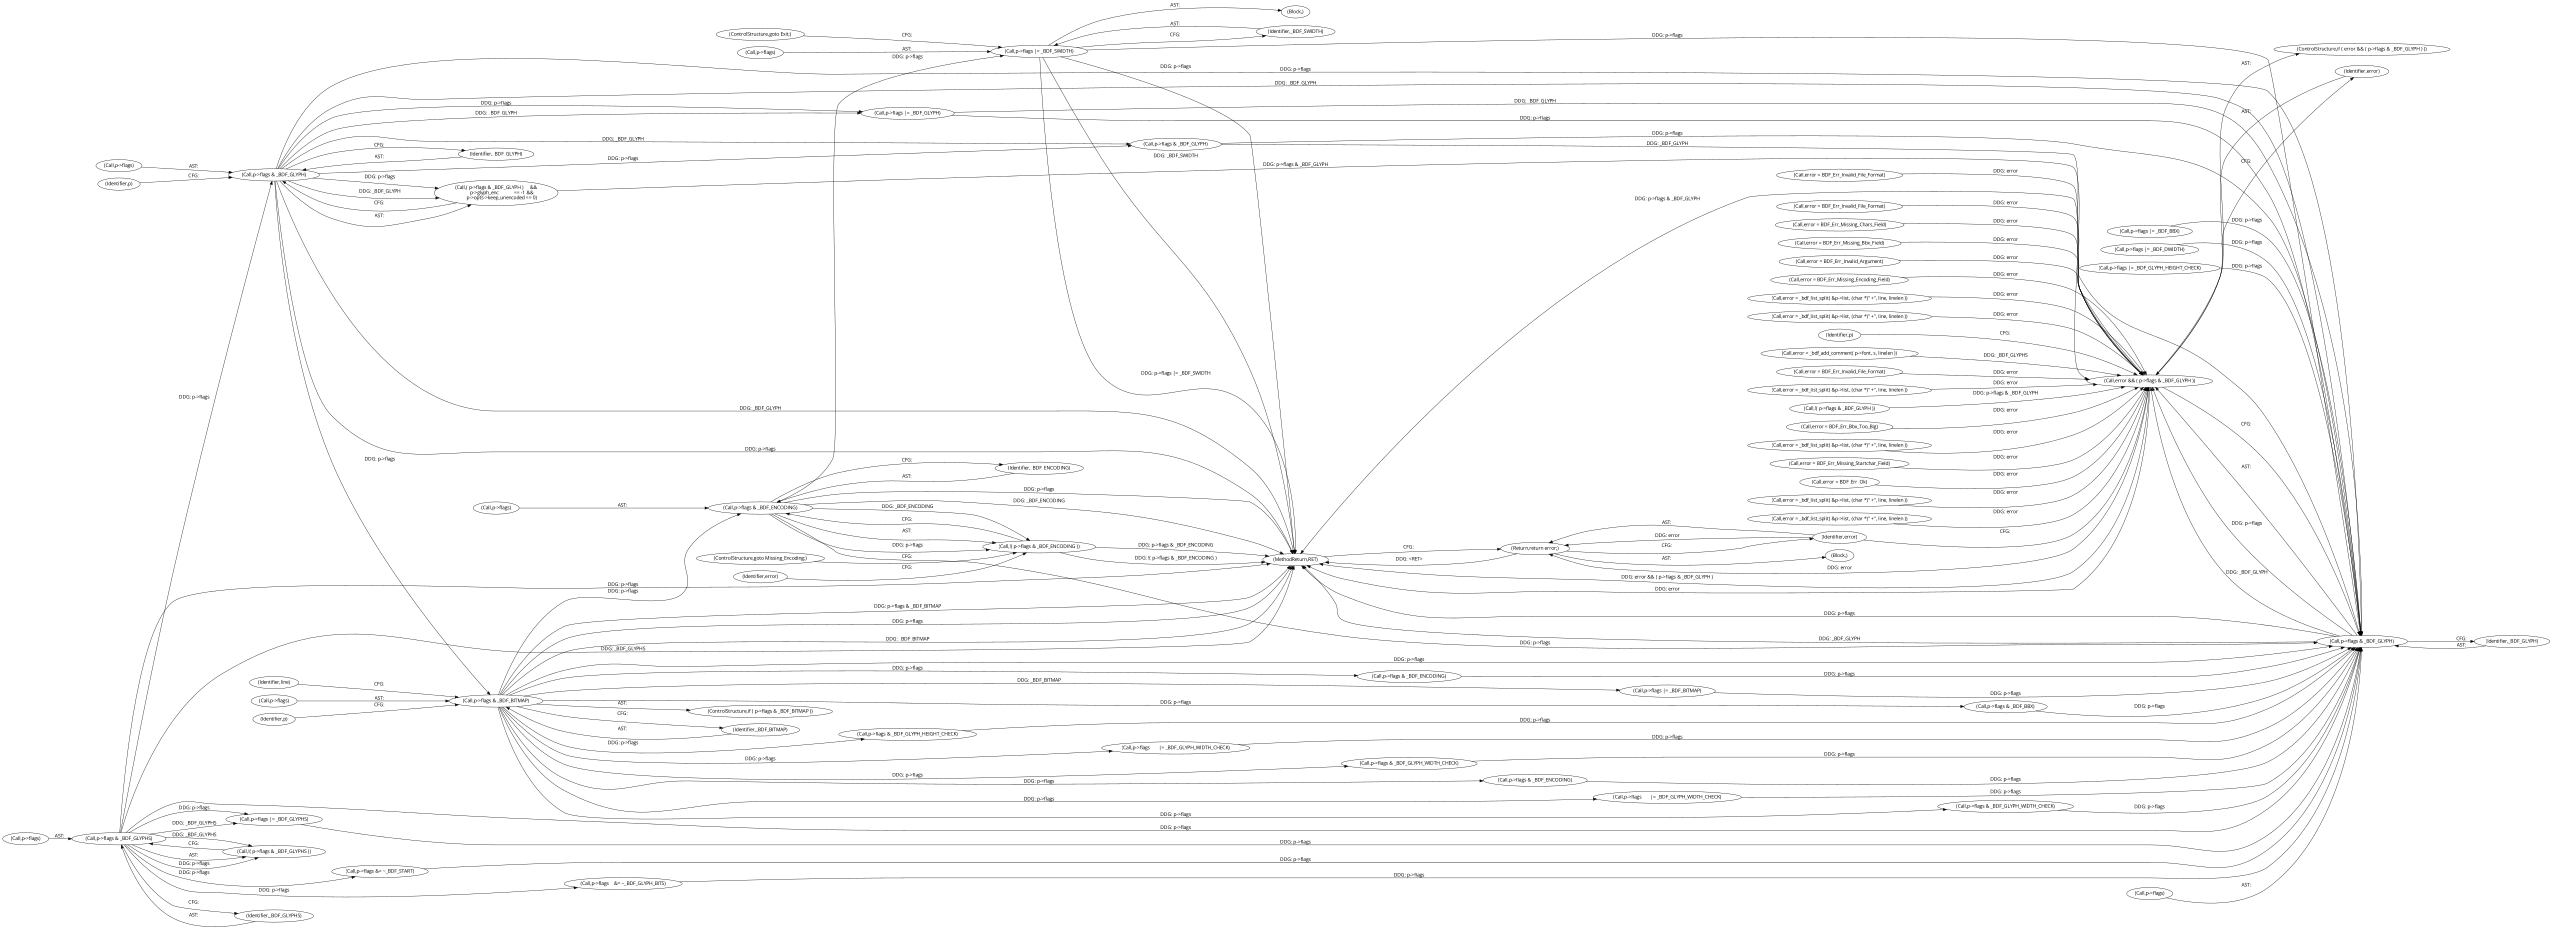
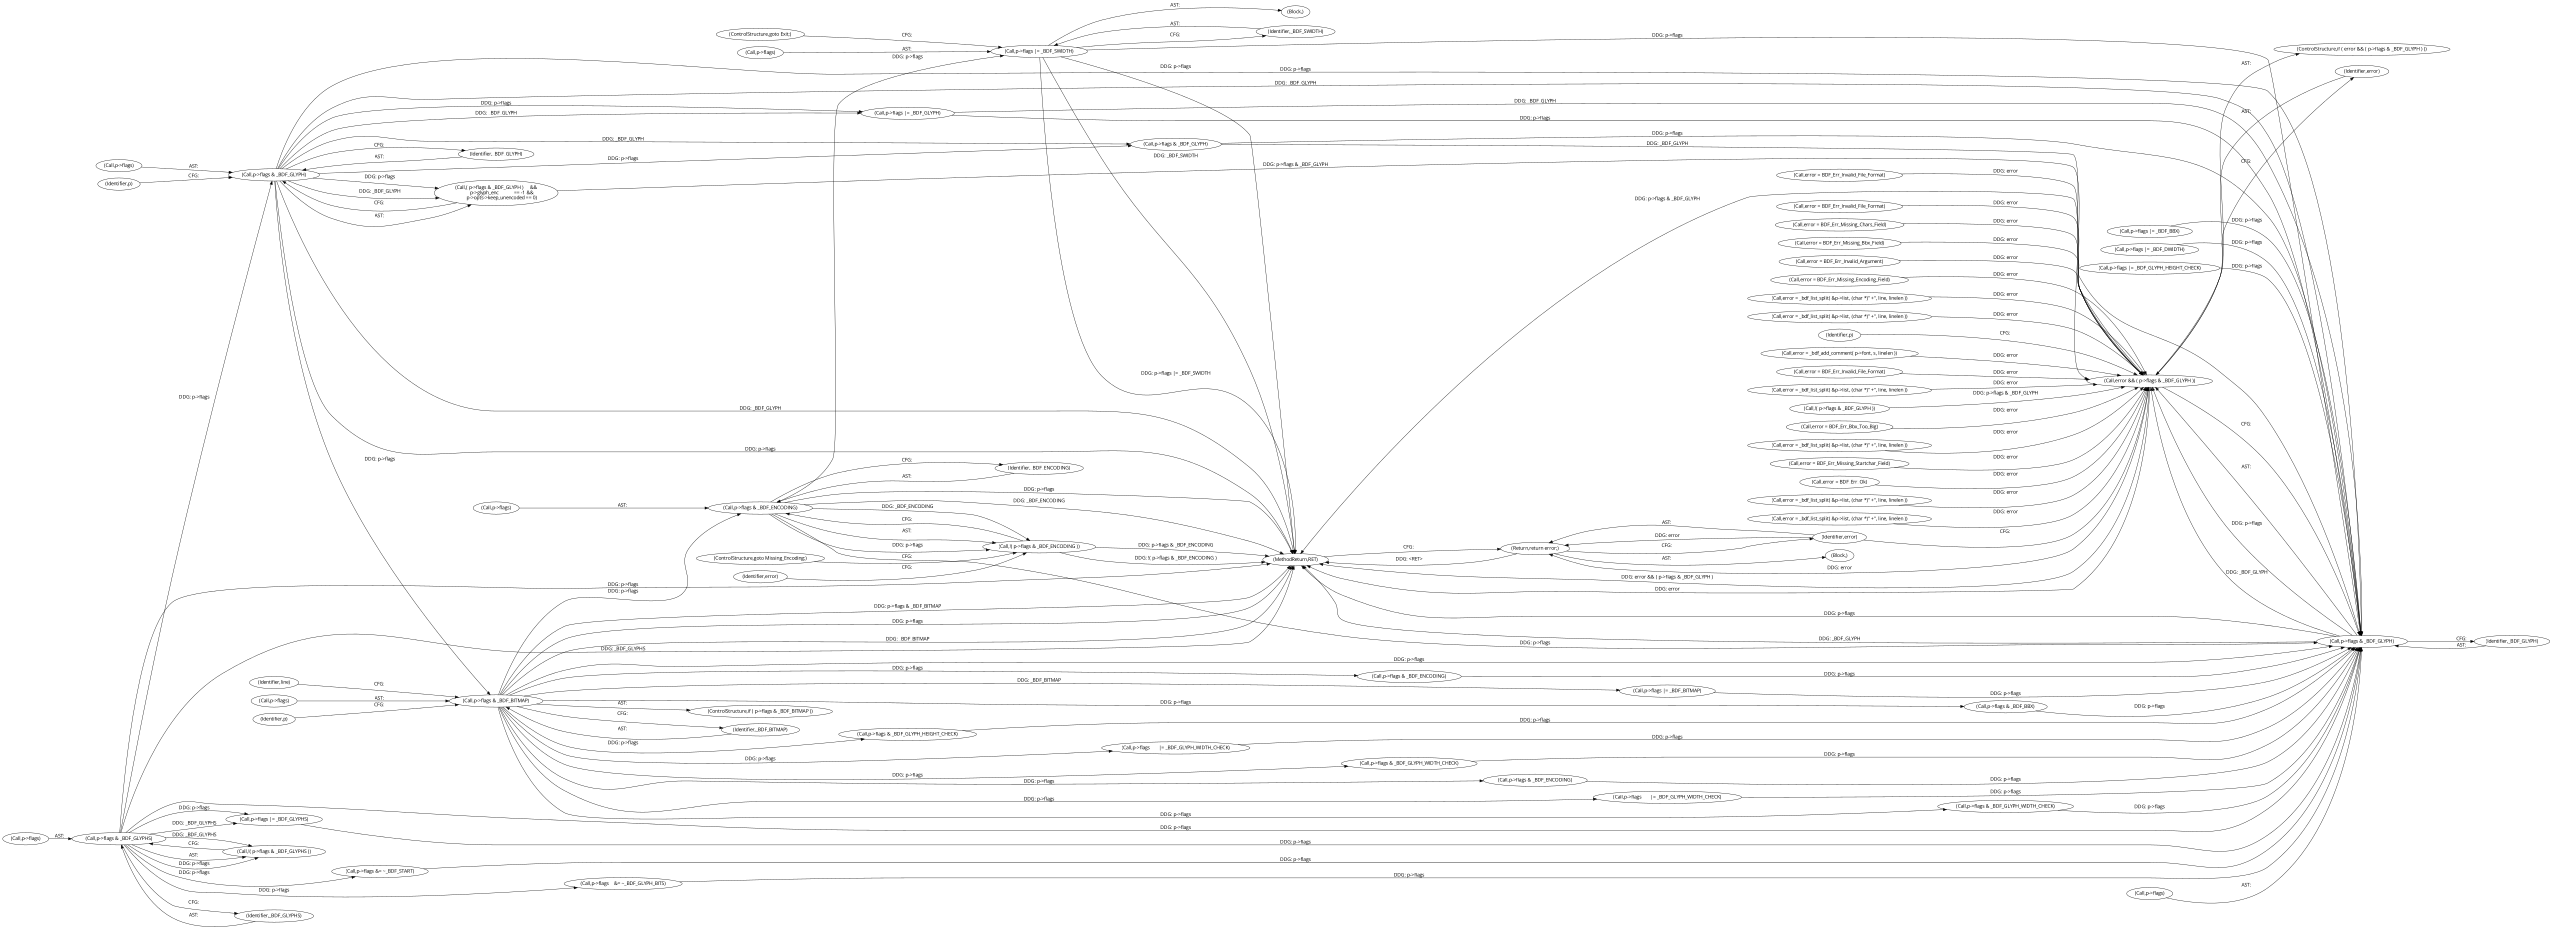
(2006, 355) -> (2006, 355)
